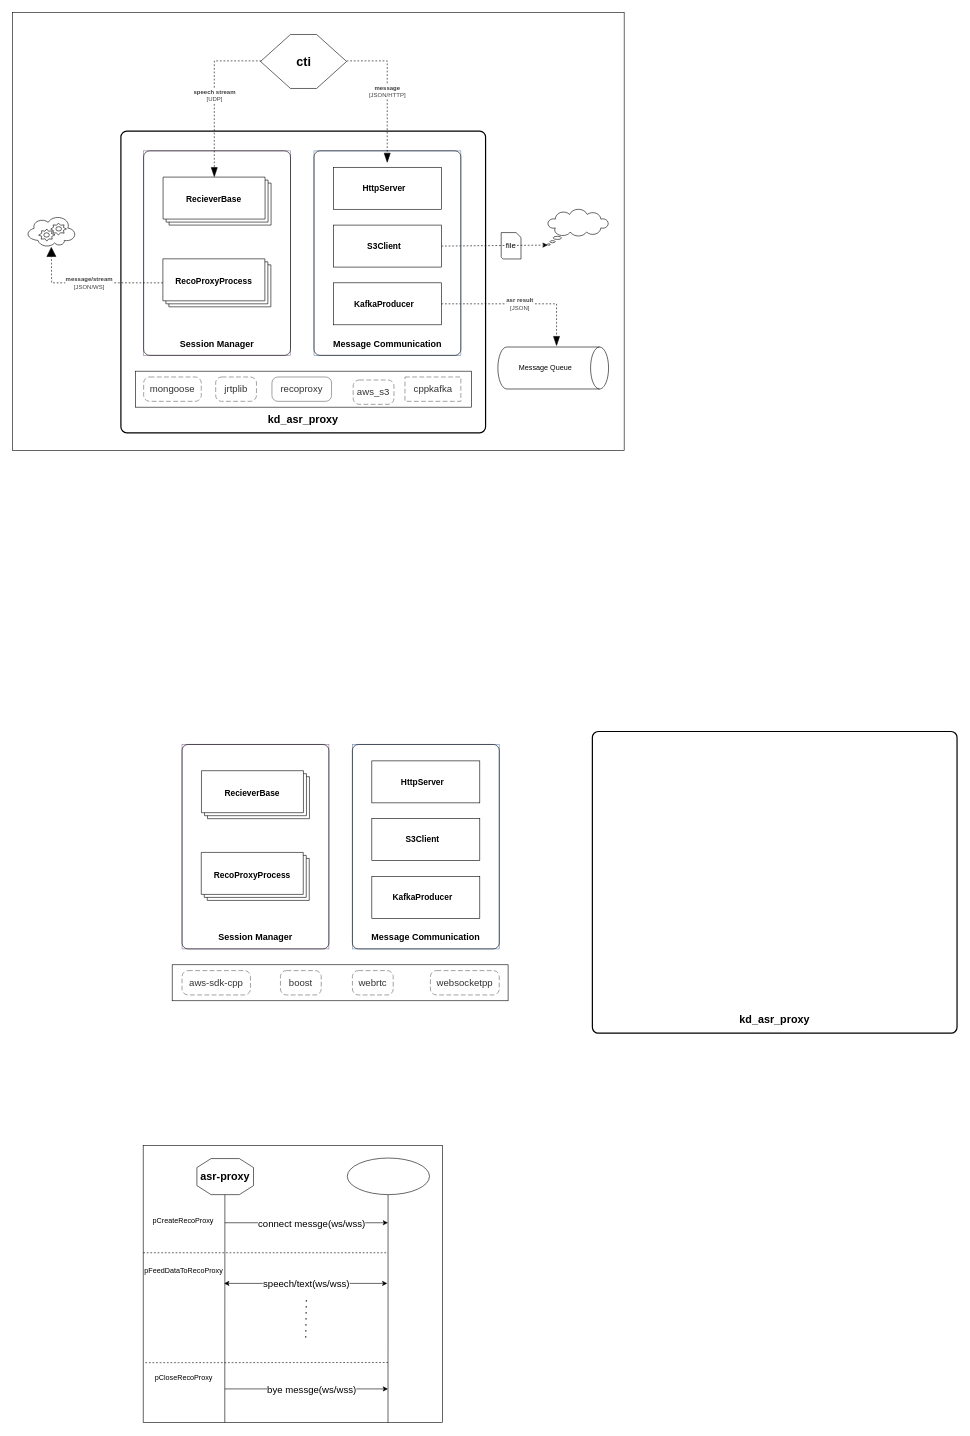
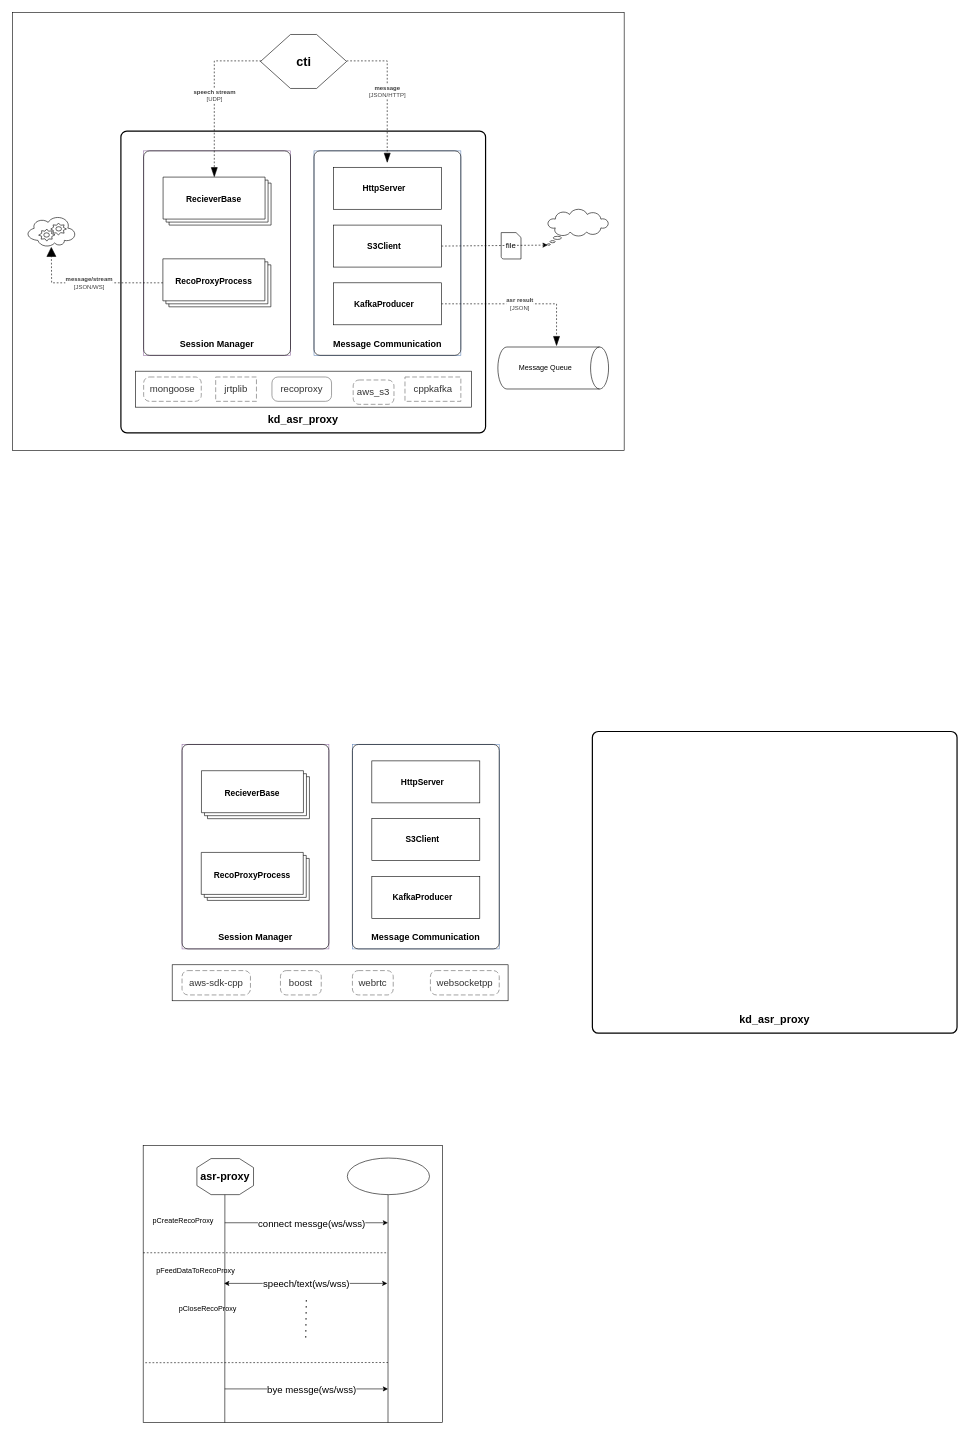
(236, 389) -> (236, 389)
(184, 1271) -> (196, 1271)
(184, 1378) -> (208, 1309)
